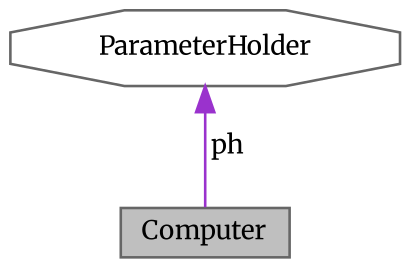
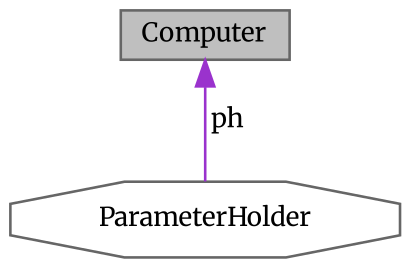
(205, 160) -> (205, 134)
